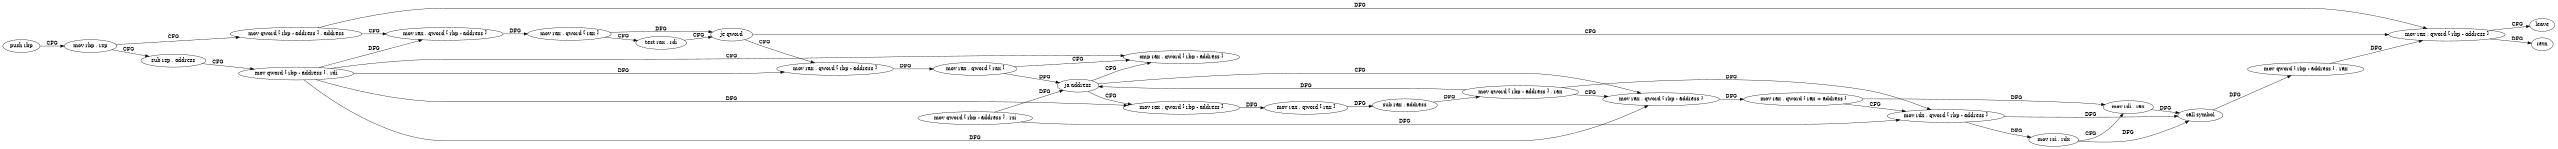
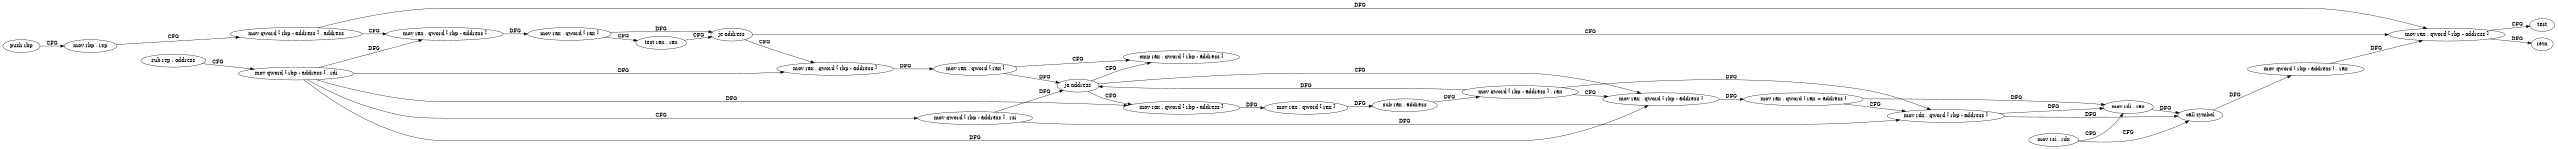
(2542, 25) -> (2542, 25)
(732, 35) -> (732, 35)
(661, 43) -> (661, 43)
(129, 53) -> none
(725, 59) -> (607, 118)
(1996, 131) -> (2050, 111)
(2128, 133) -> (2128, 133)
